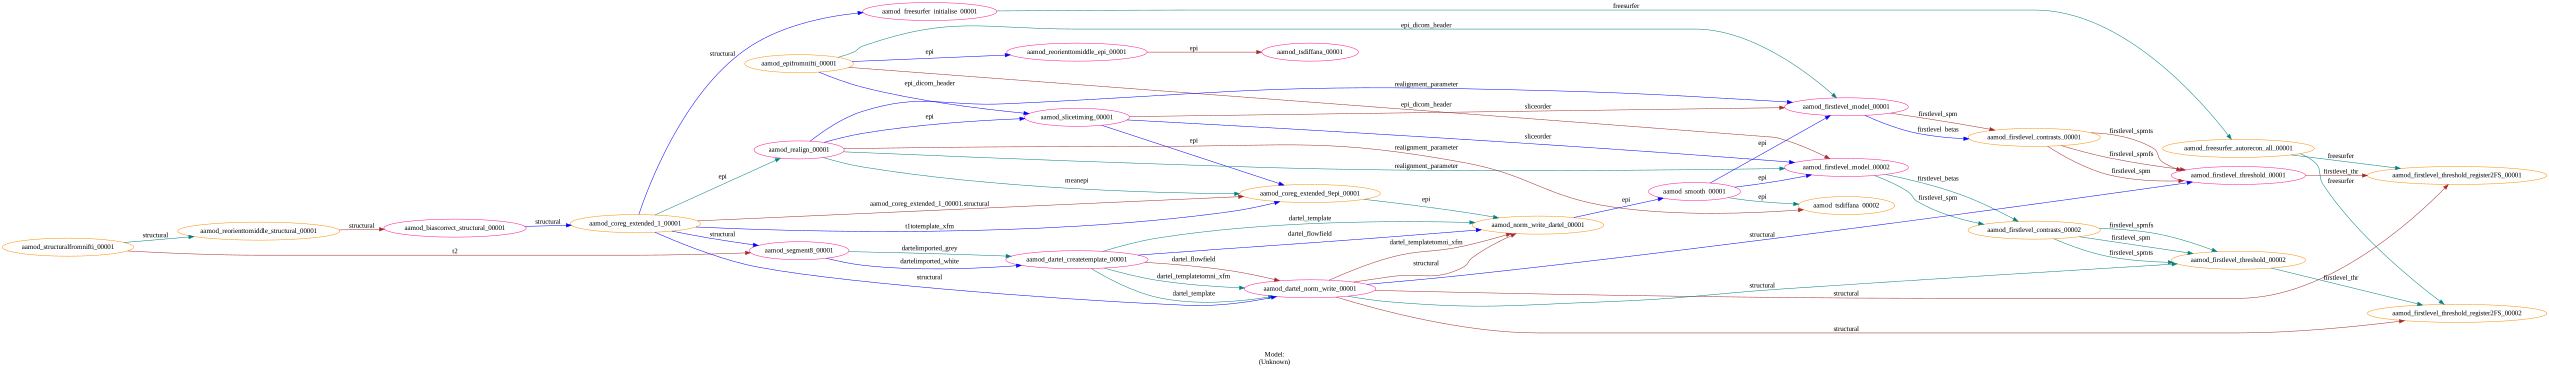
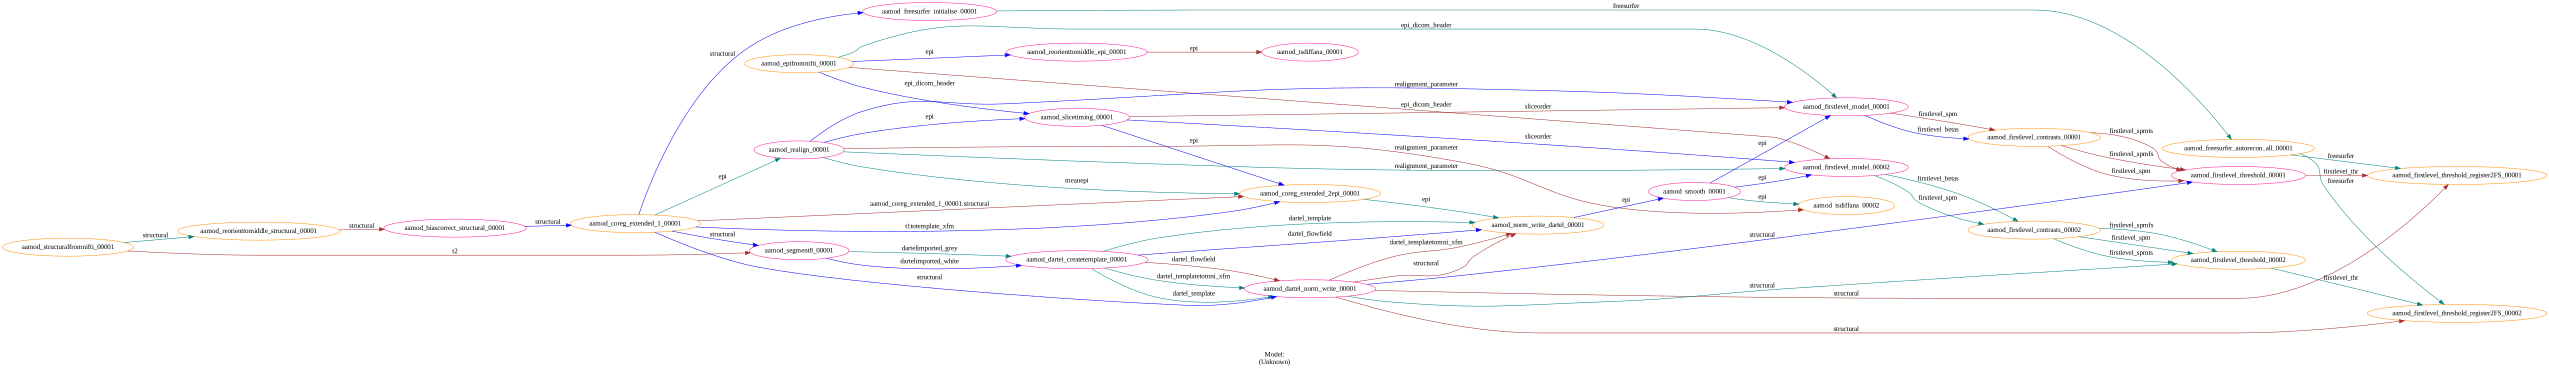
(1310, 194) -> (1310, 194)
